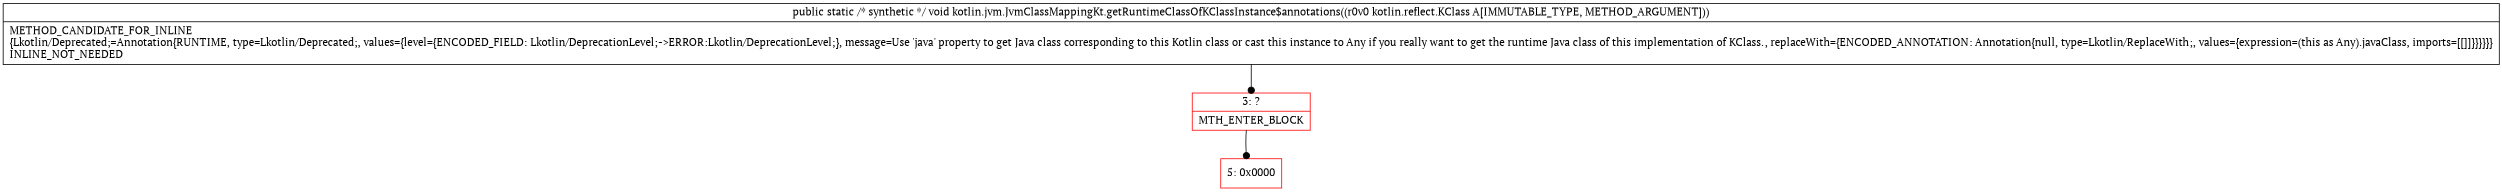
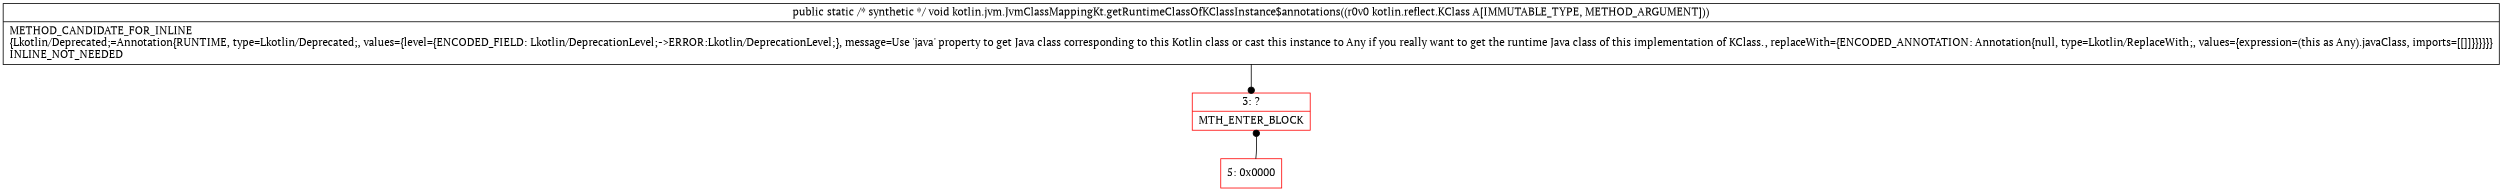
(1246, 141) -> (1257, 148)
